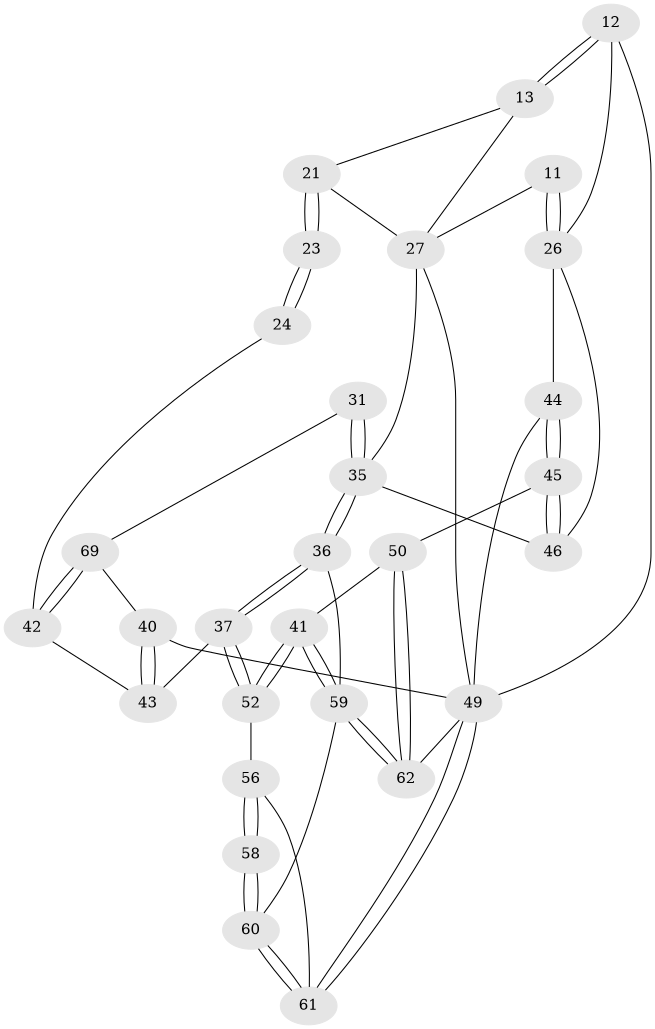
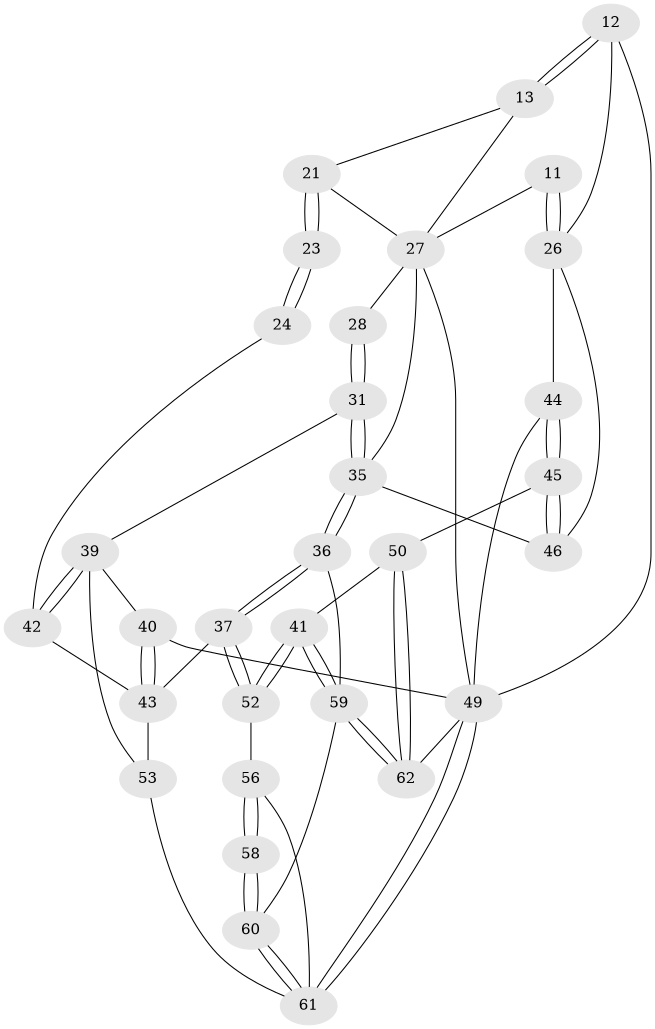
none -> (358, 325)
(90, 552) -> (90, 552)
none -> (148, 779)
